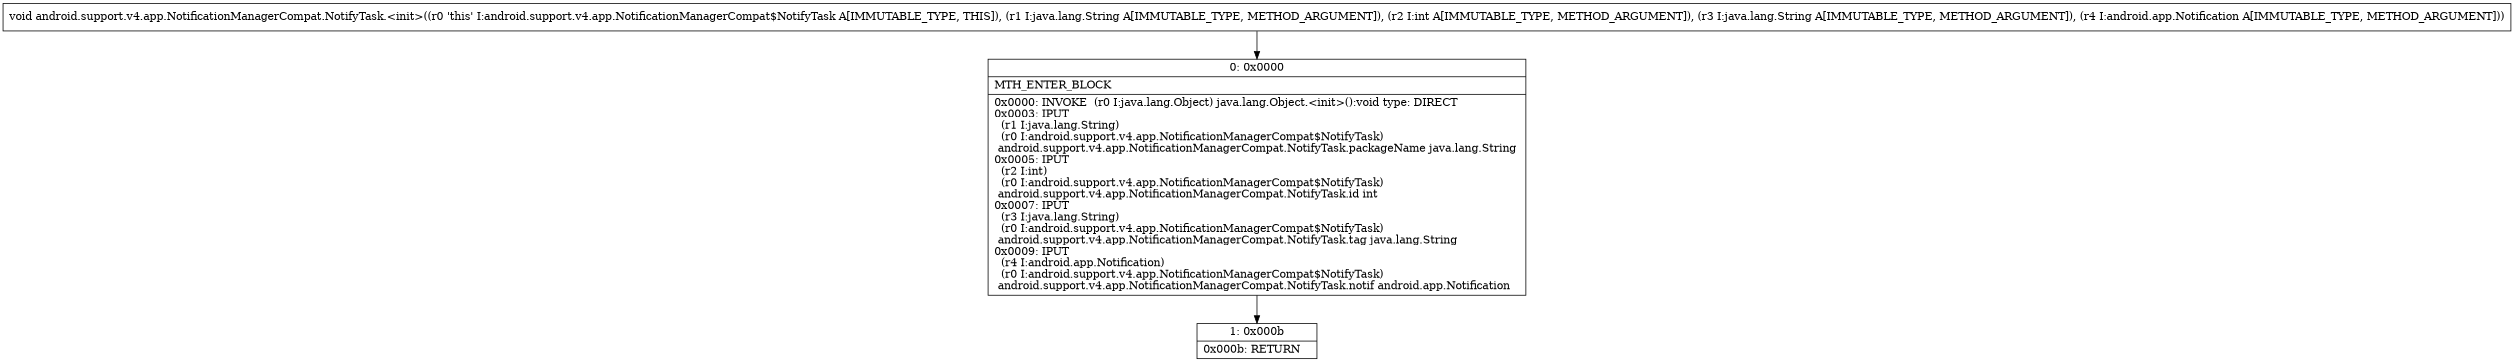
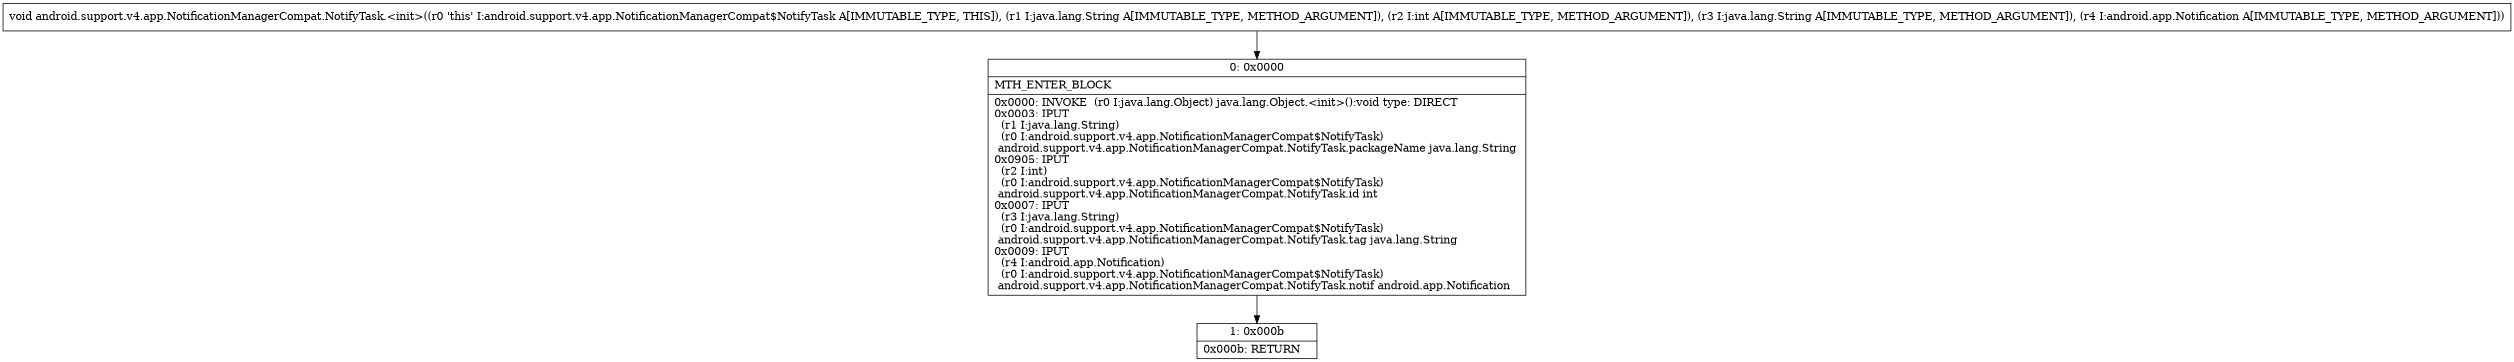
(1035, 160) -> (1035, 160)
